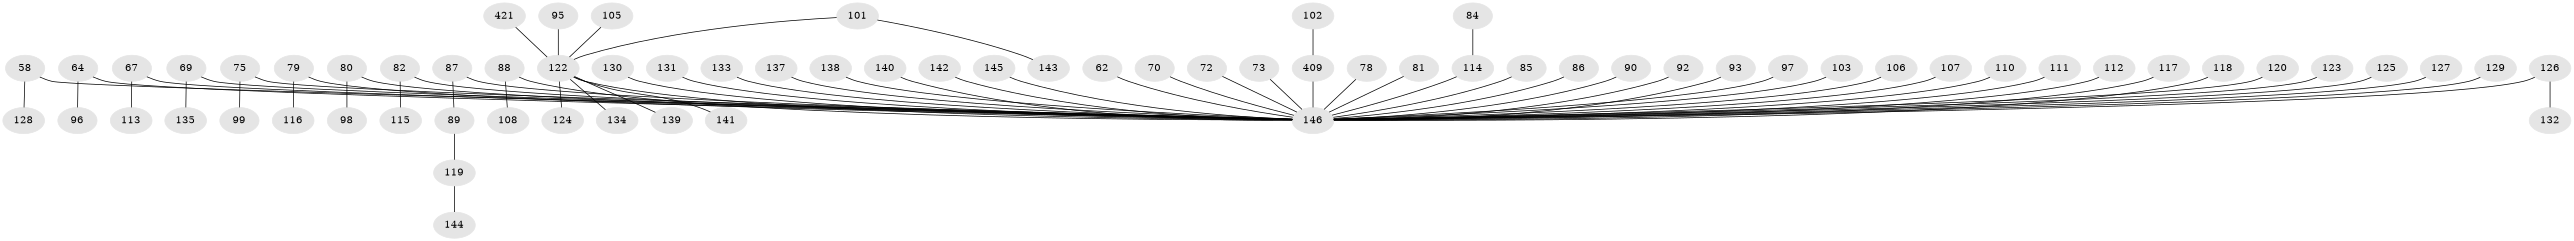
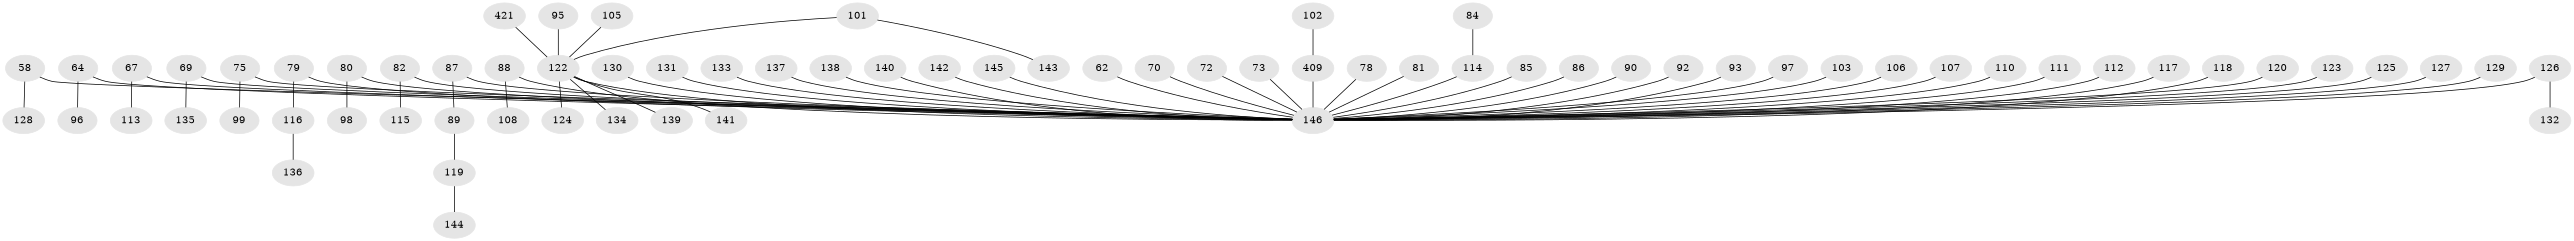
none -> (293, 173)
